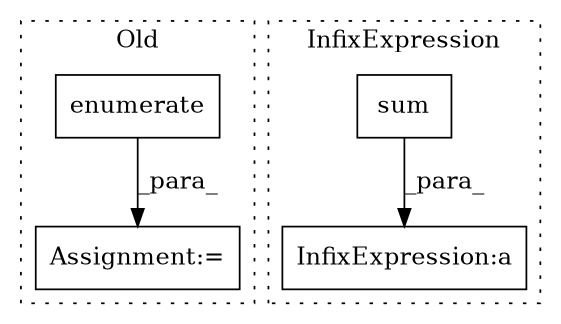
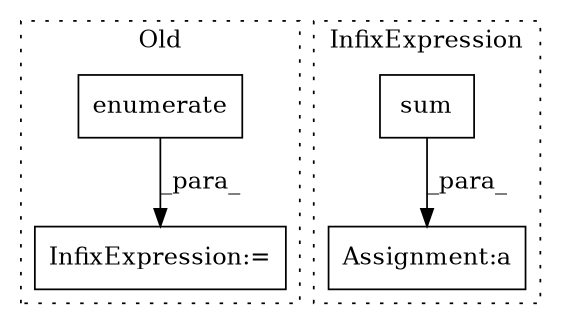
(138, 258) -> (160, 258)
(404, 258) -> (427, 258)
